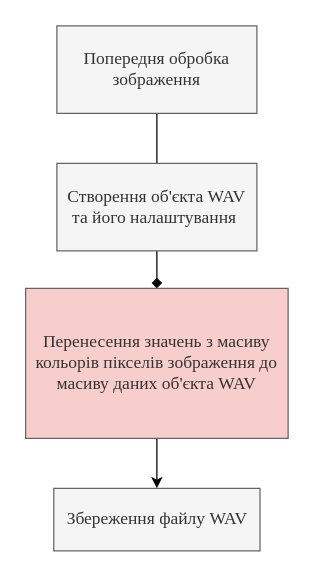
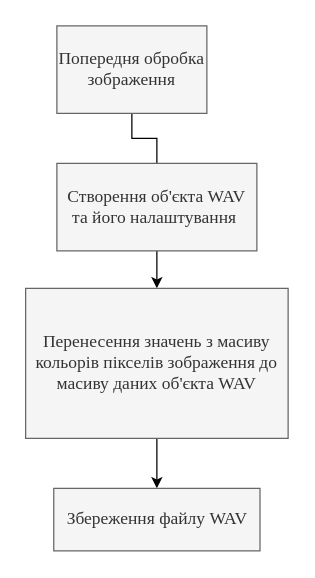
(157, 69) -> (132, 69)
(157, 277) -> (157, 278)
(157, 363) -> (157, 363)
